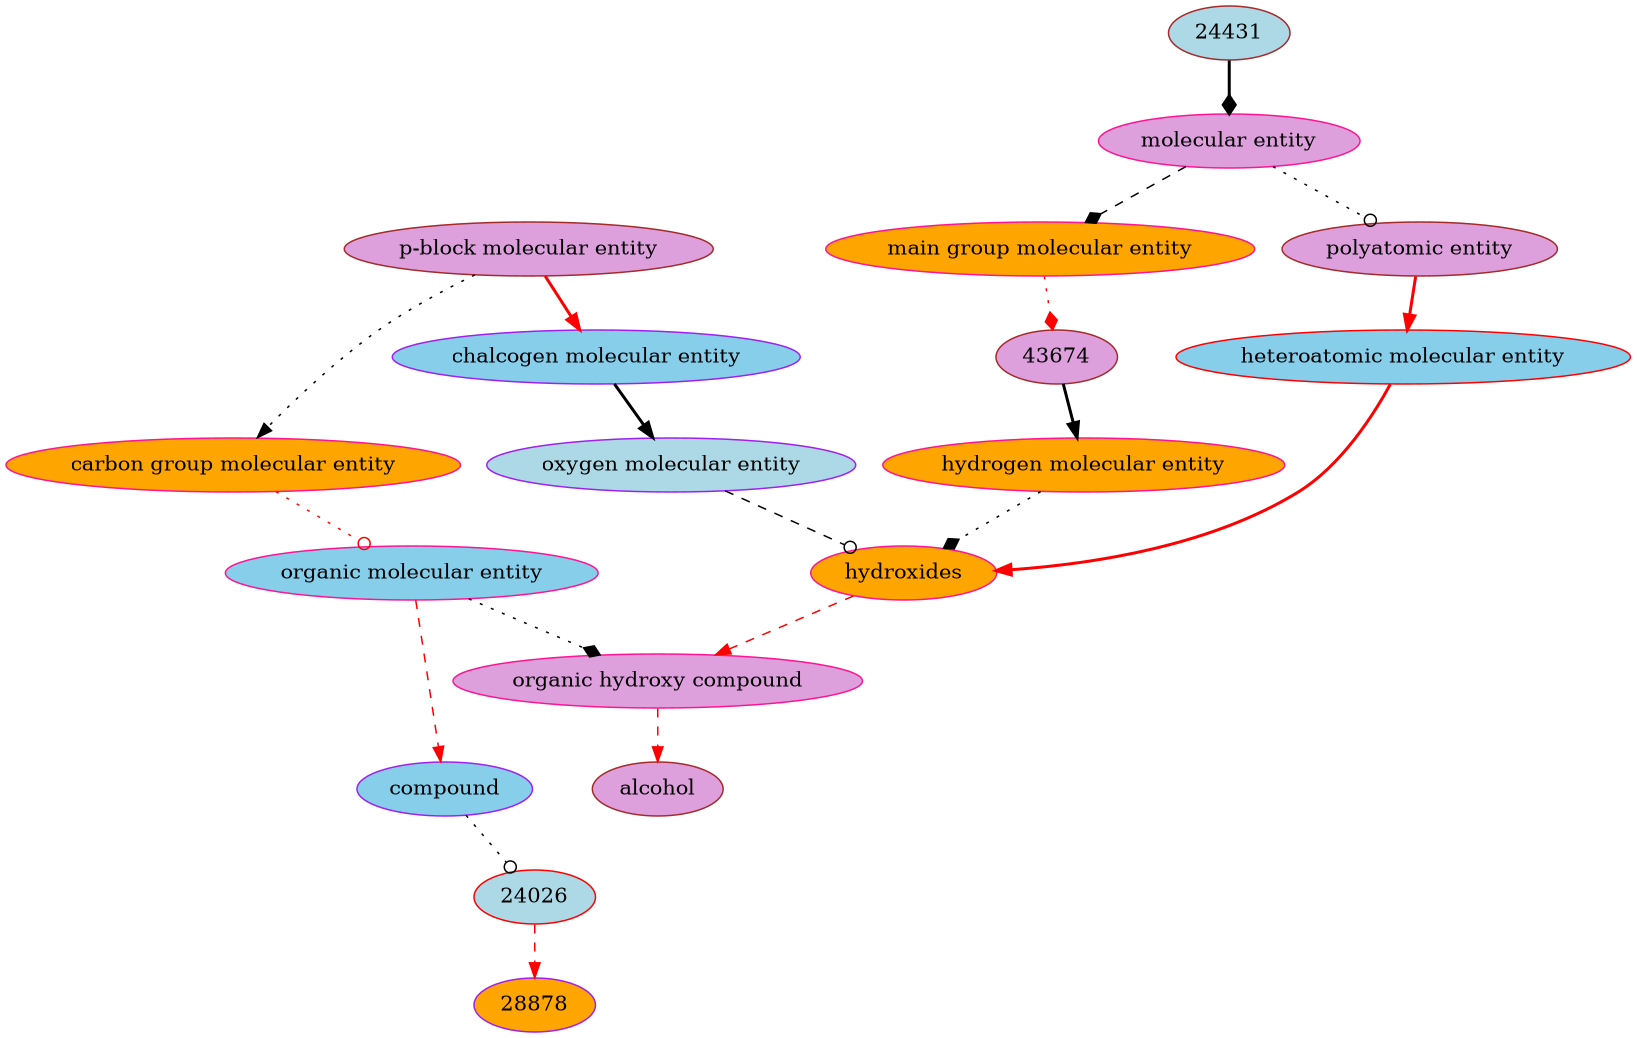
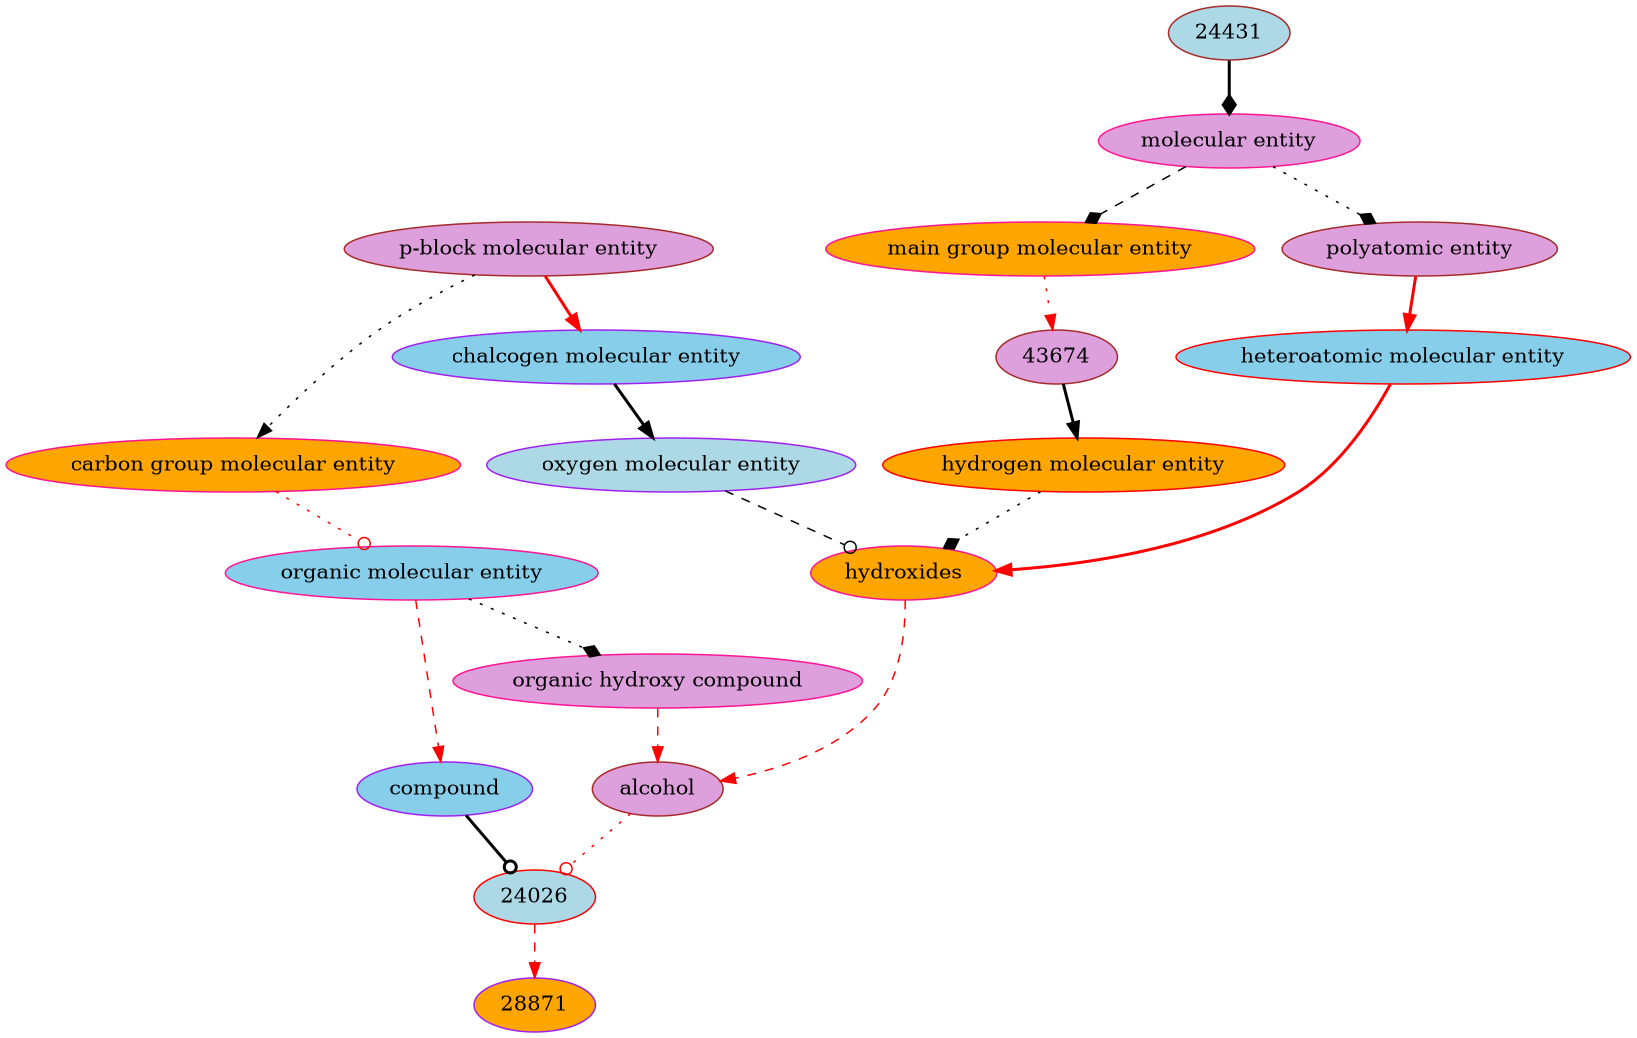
(1316, 190) -> (1316, 190)
(1047, 294) -> (1047, 294)
(1084, 465) -> (1084, 465)
(791, 622) -> (859, 724)
(486, 839) -> (486, 839)
none -> (601, 839)
(535, 1005) -> (535, 1005)
